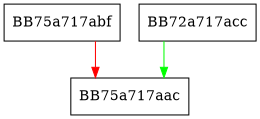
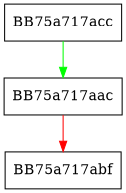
(198, 23) -> (63, 23)
(95, 54) -> (63, 128)
